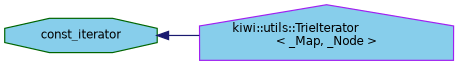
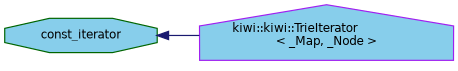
(327, 35) -> (327, 35)
